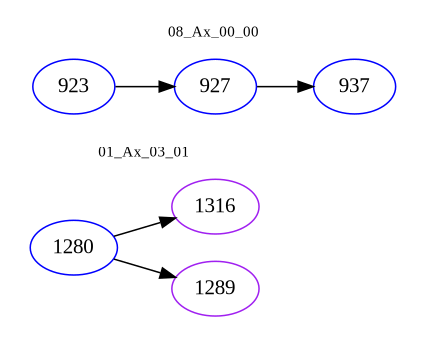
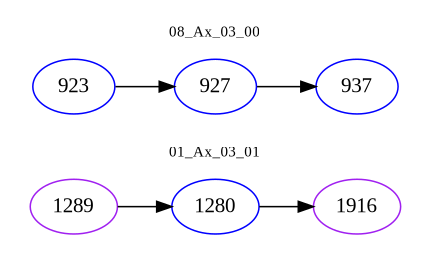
(214, 33) -> (215, 33)
(215, 207) -> (357, 207)
(137, 266) -> (137, 207)
